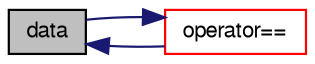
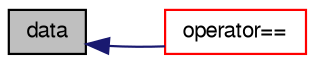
(115, 18) -> none
